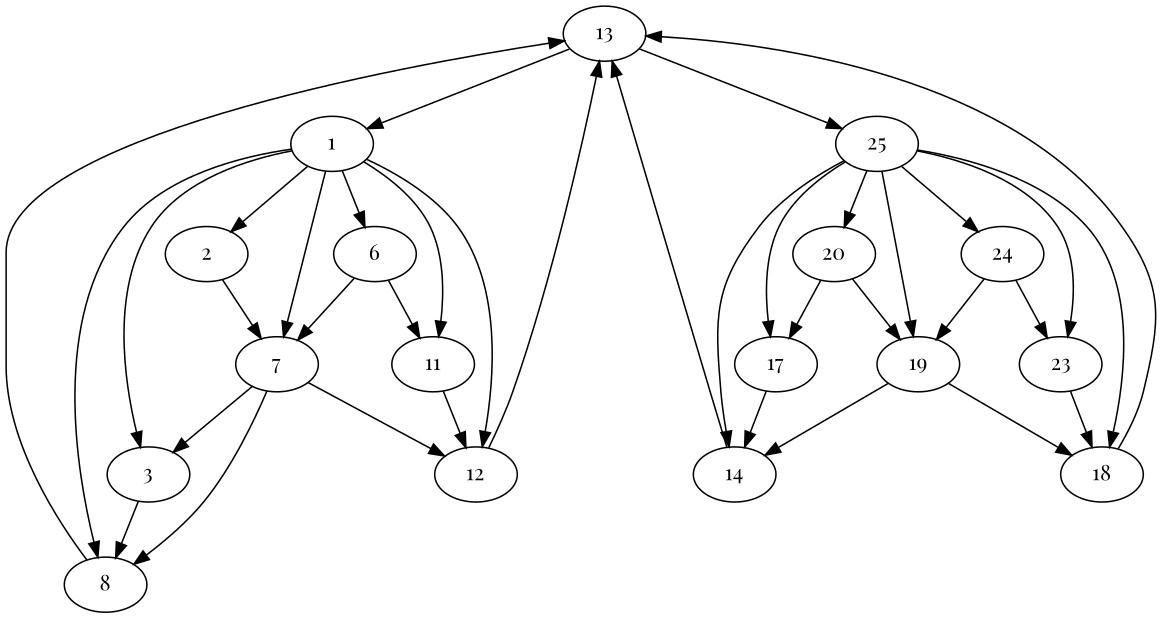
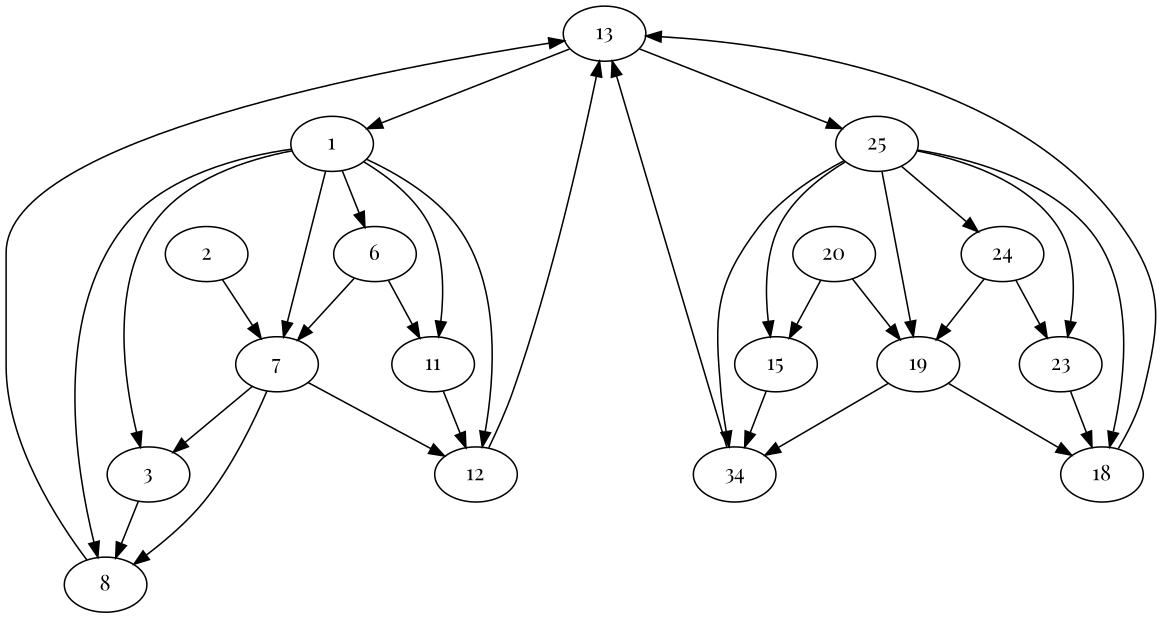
(858, 192) -> none
(275, 194) -> none
(776, 364) -> (776, 364)
(735, 474) -> (735, 474)
